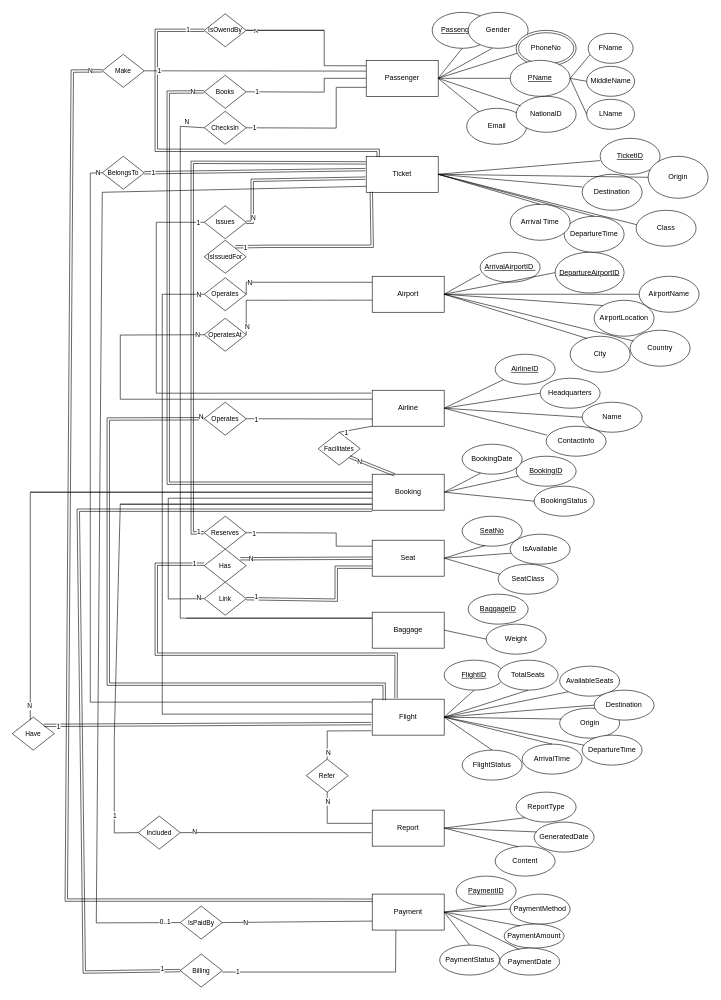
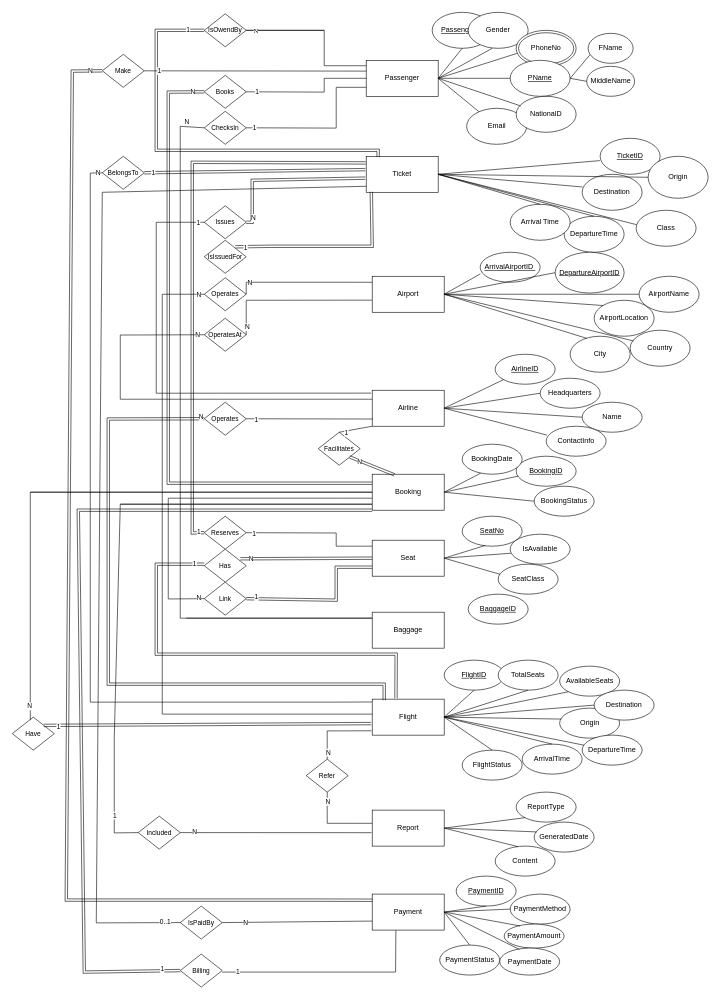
(579, 98) -> none
(611, 114) -> none
(465, 635) -> none
(516, 639) -> none
